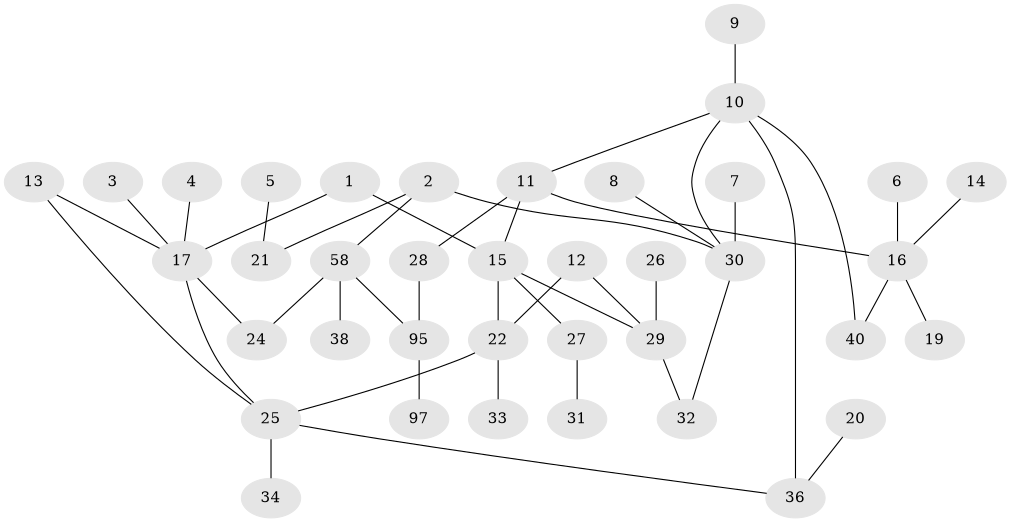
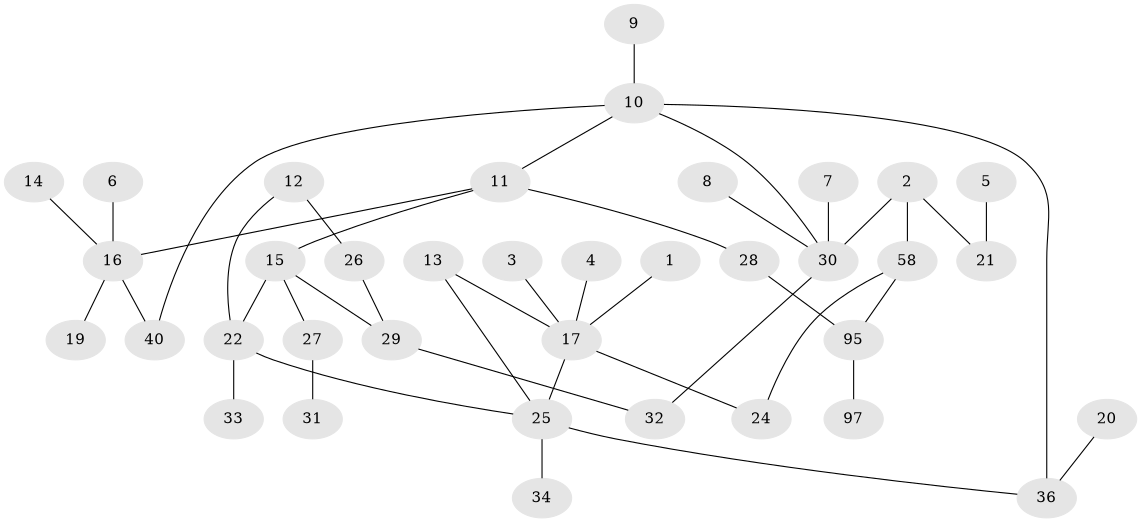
(424, 222) -> none
(617, 301) -> (327, 225)
(340, 340) -> none
